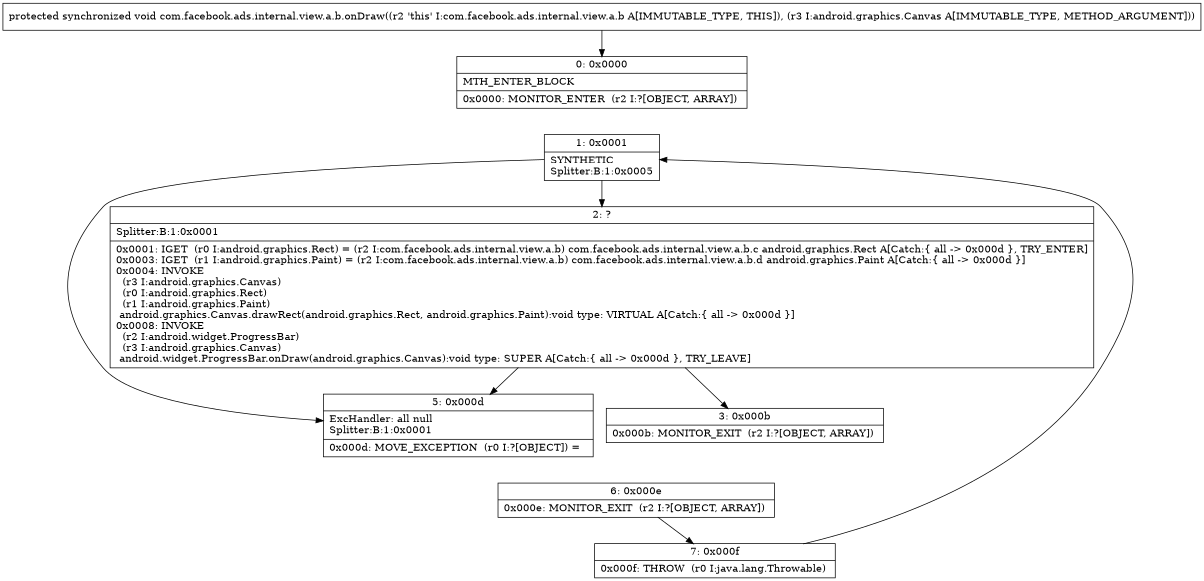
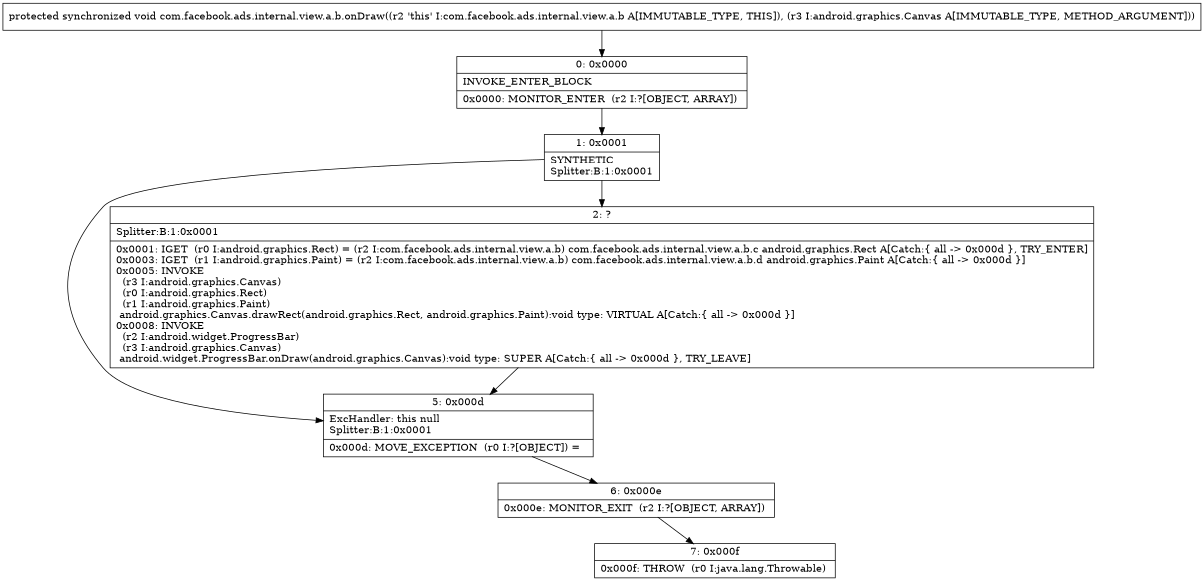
(519, 82) -> (528, 82)
(602, 171) -> (602, 171)
(1126, 245) -> (602, 118)
(164, 271) -> (164, 271)
(381, 419) -> (385, 419)
(745, 425) -> none
none -> (561, 469)
